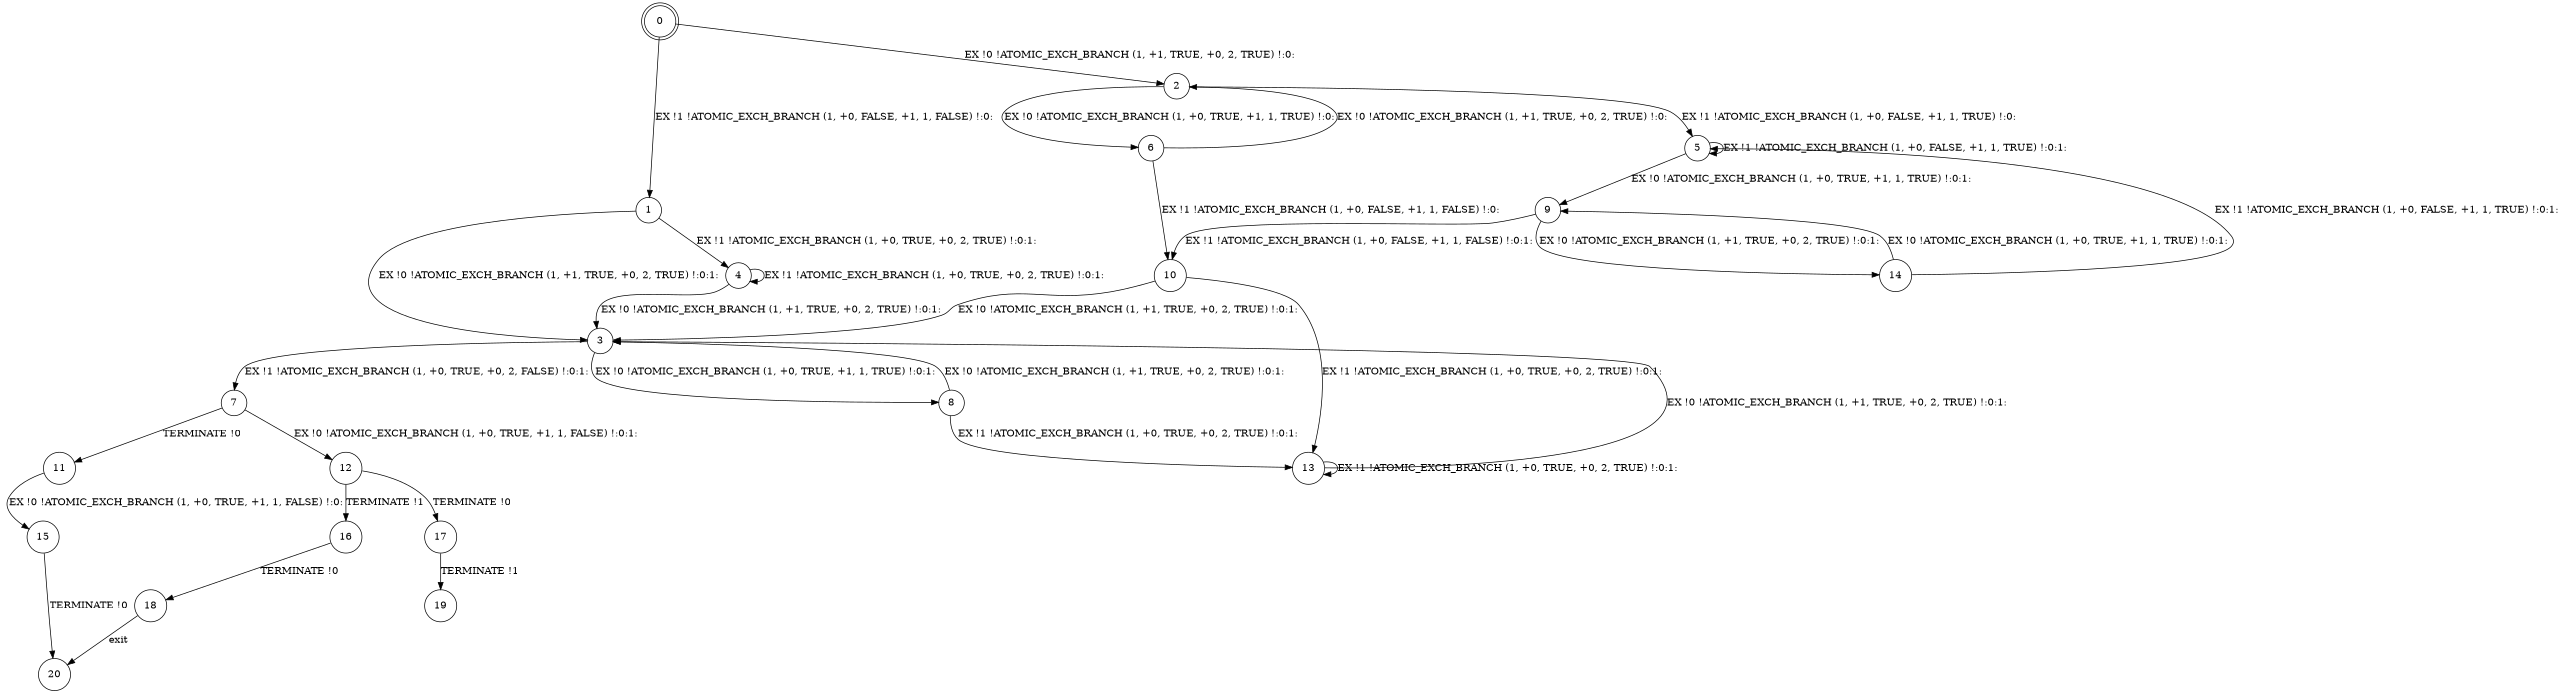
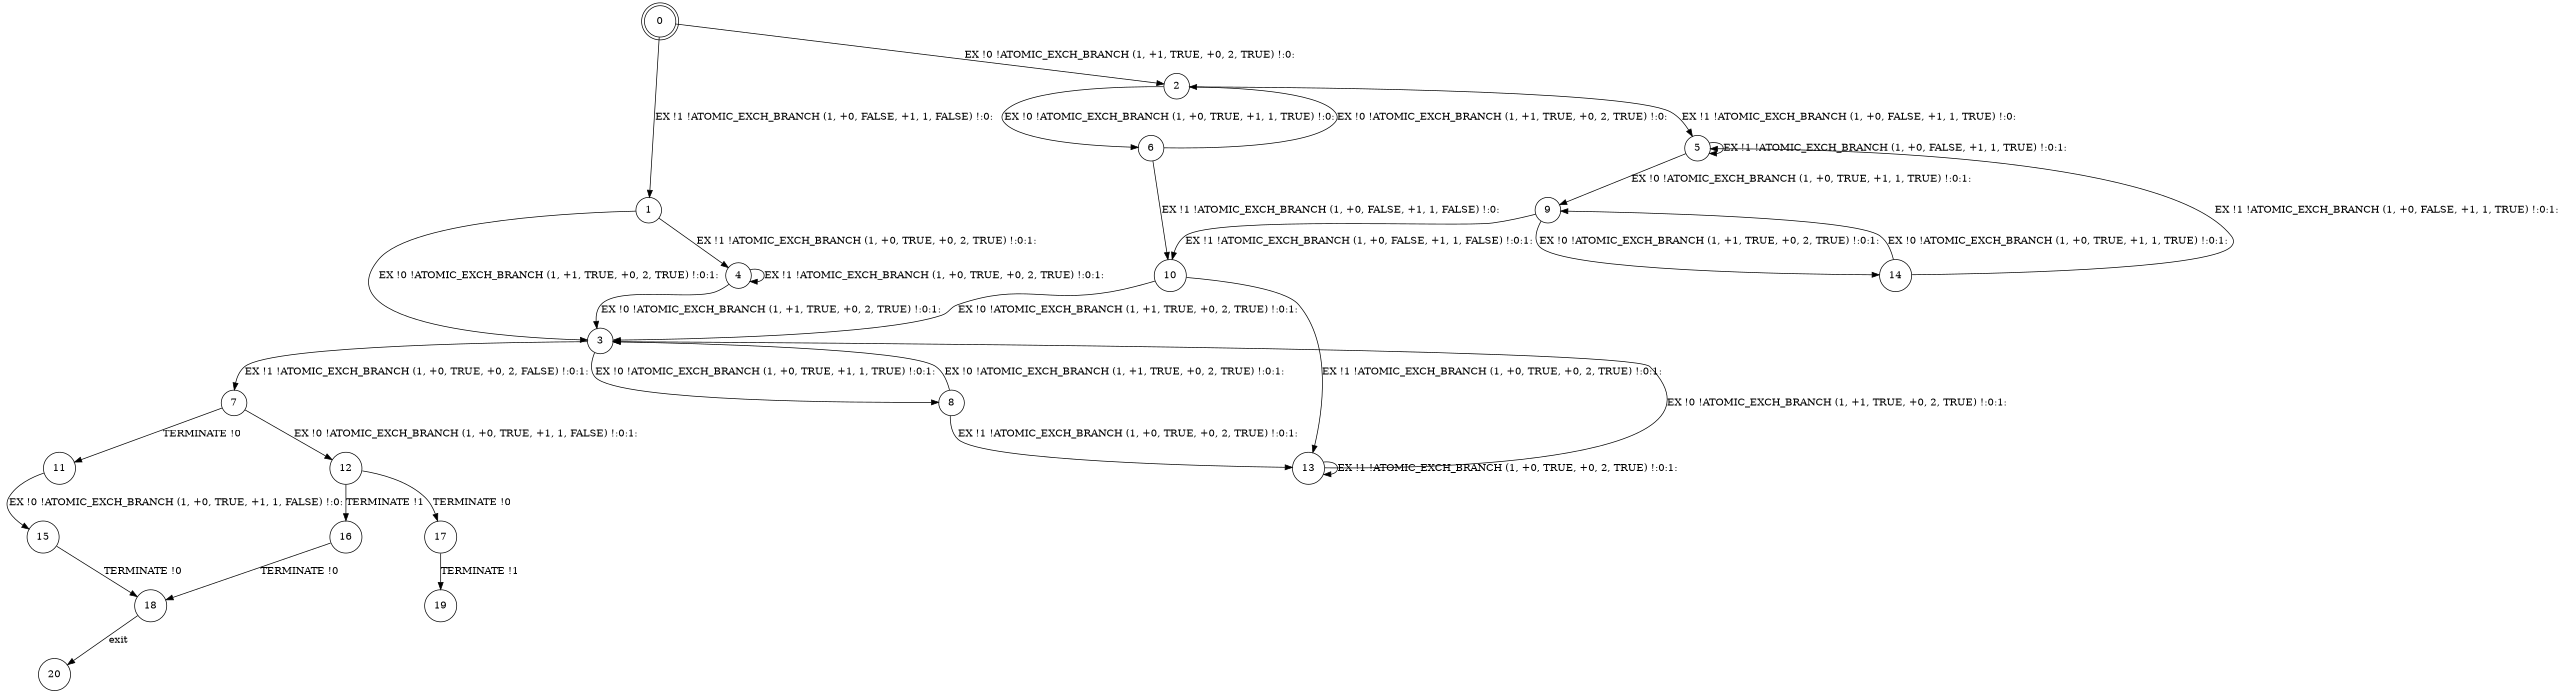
(48, 602) -> (94, 569)
